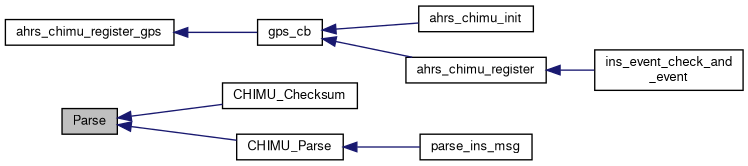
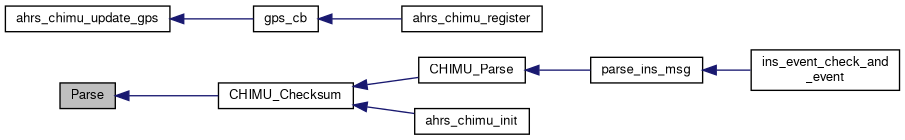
(377, 26) -> (391, 110)
(90, 32) -> (88, 19)
(577, 70) -> (734, 70)
(184, 133) -> (393, 81)
